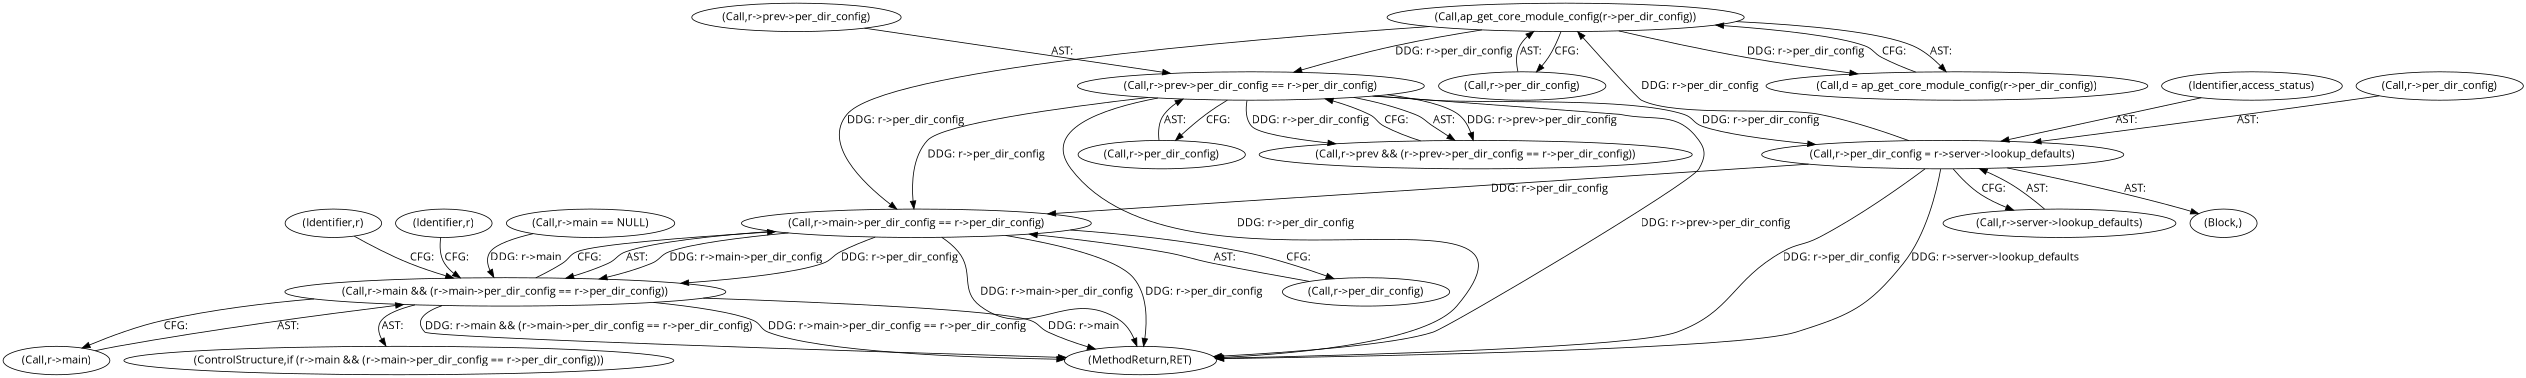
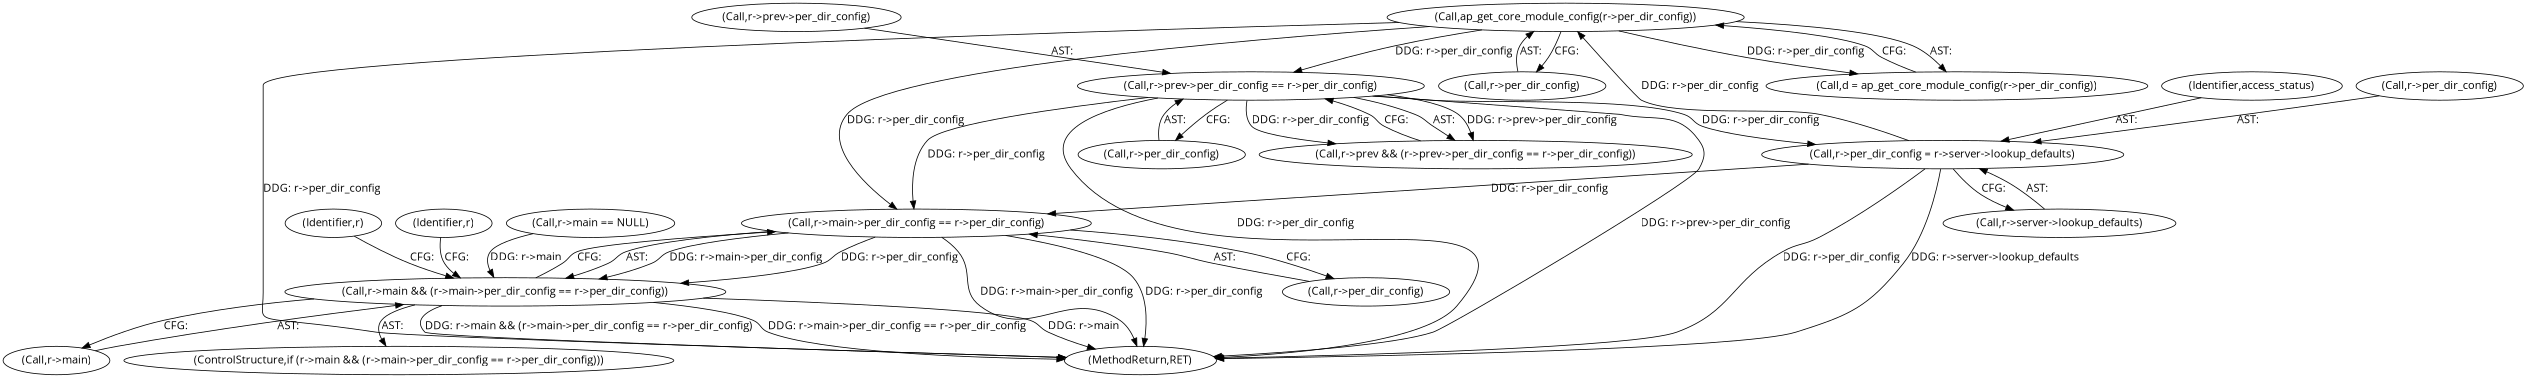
none -> (317, 73)
(2224, 223) -> none
